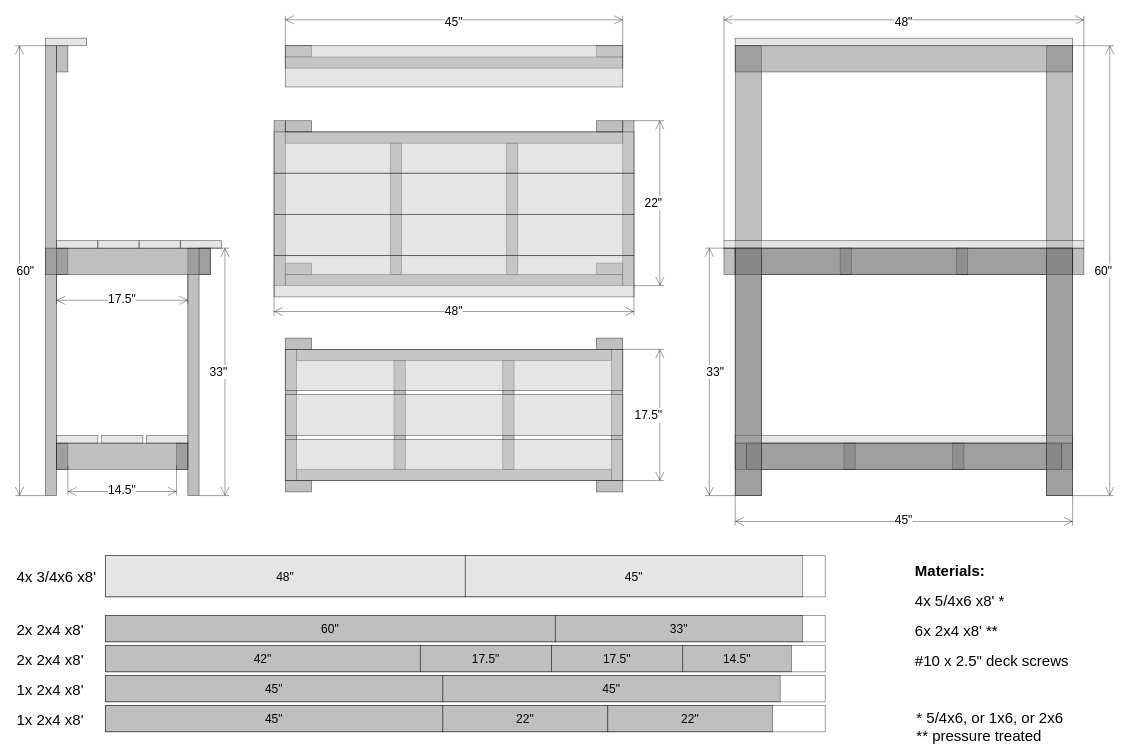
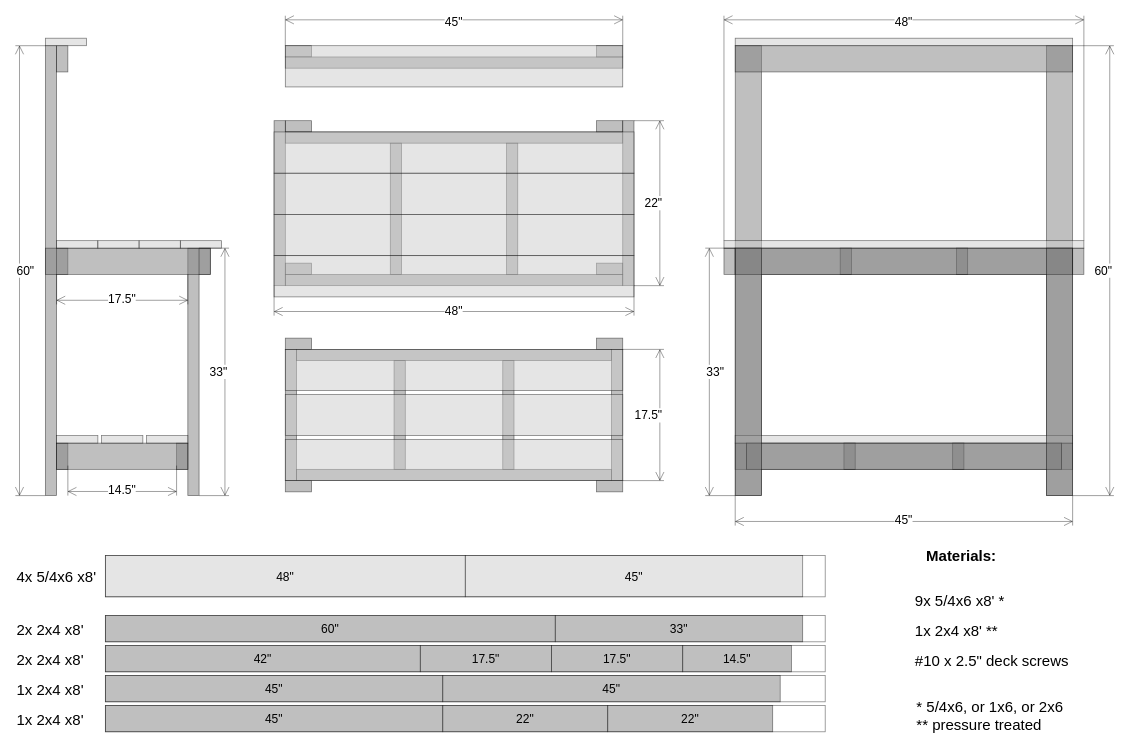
(1004, 570) -> (1015, 555)
(61, 576) -> (61, 576)
(966, 600) -> (966, 600)
(962, 630) -> (962, 630)
(1005, 717) -> (1005, 705)
